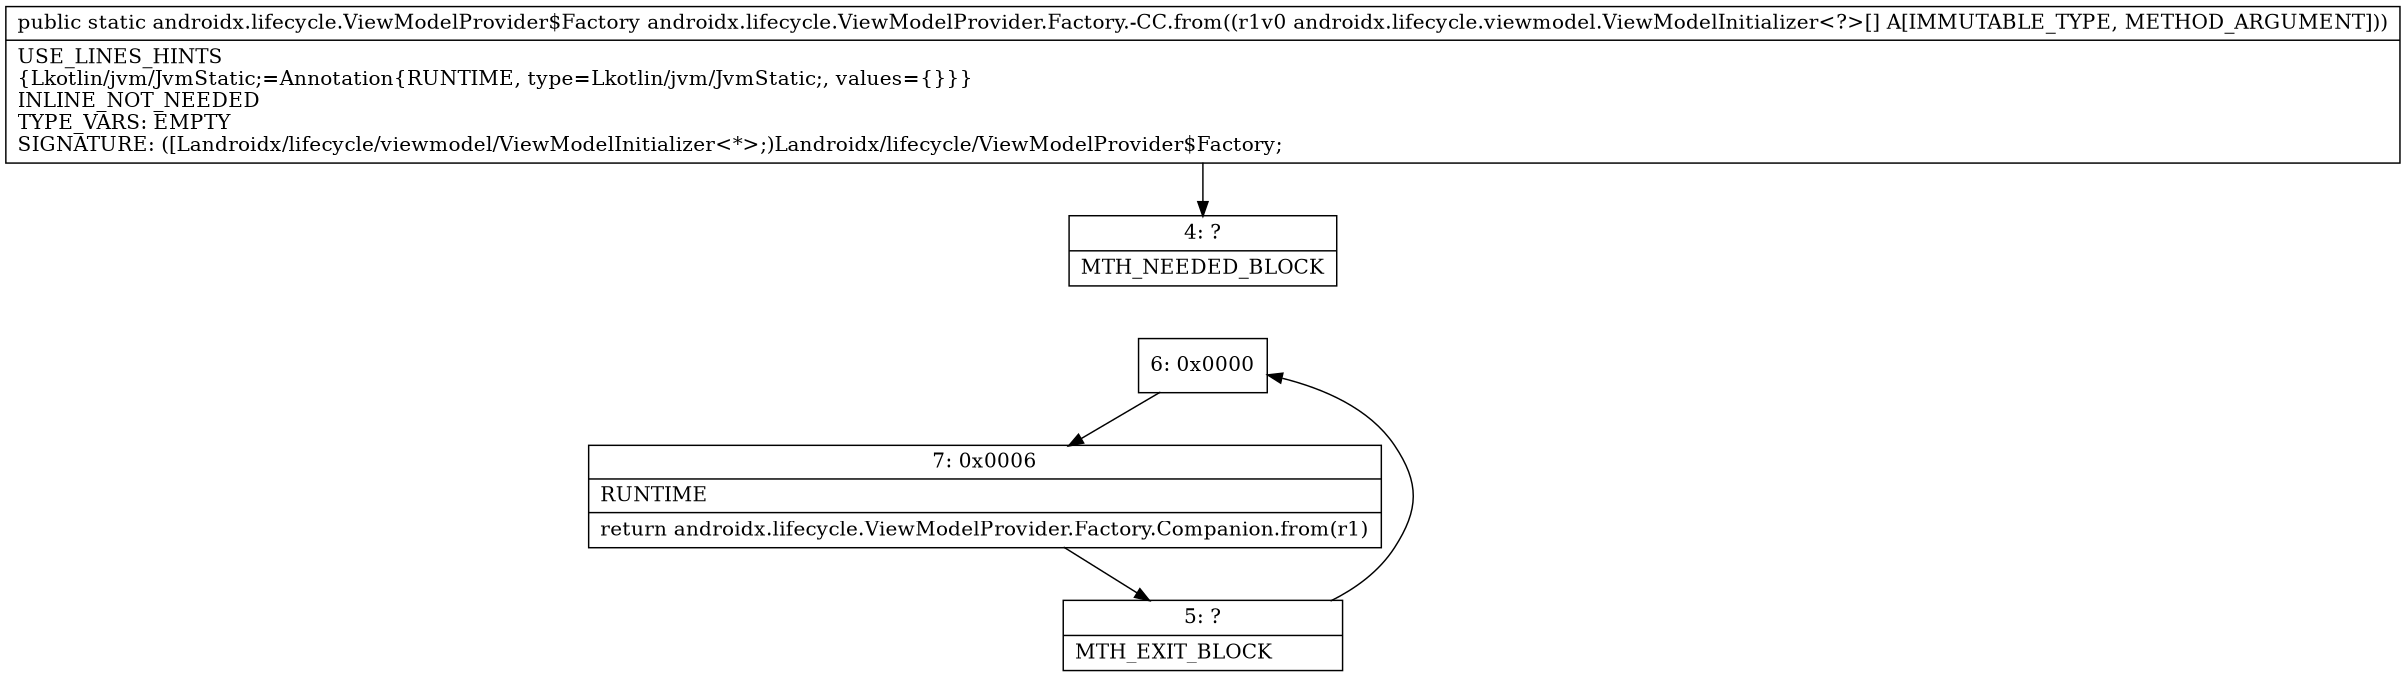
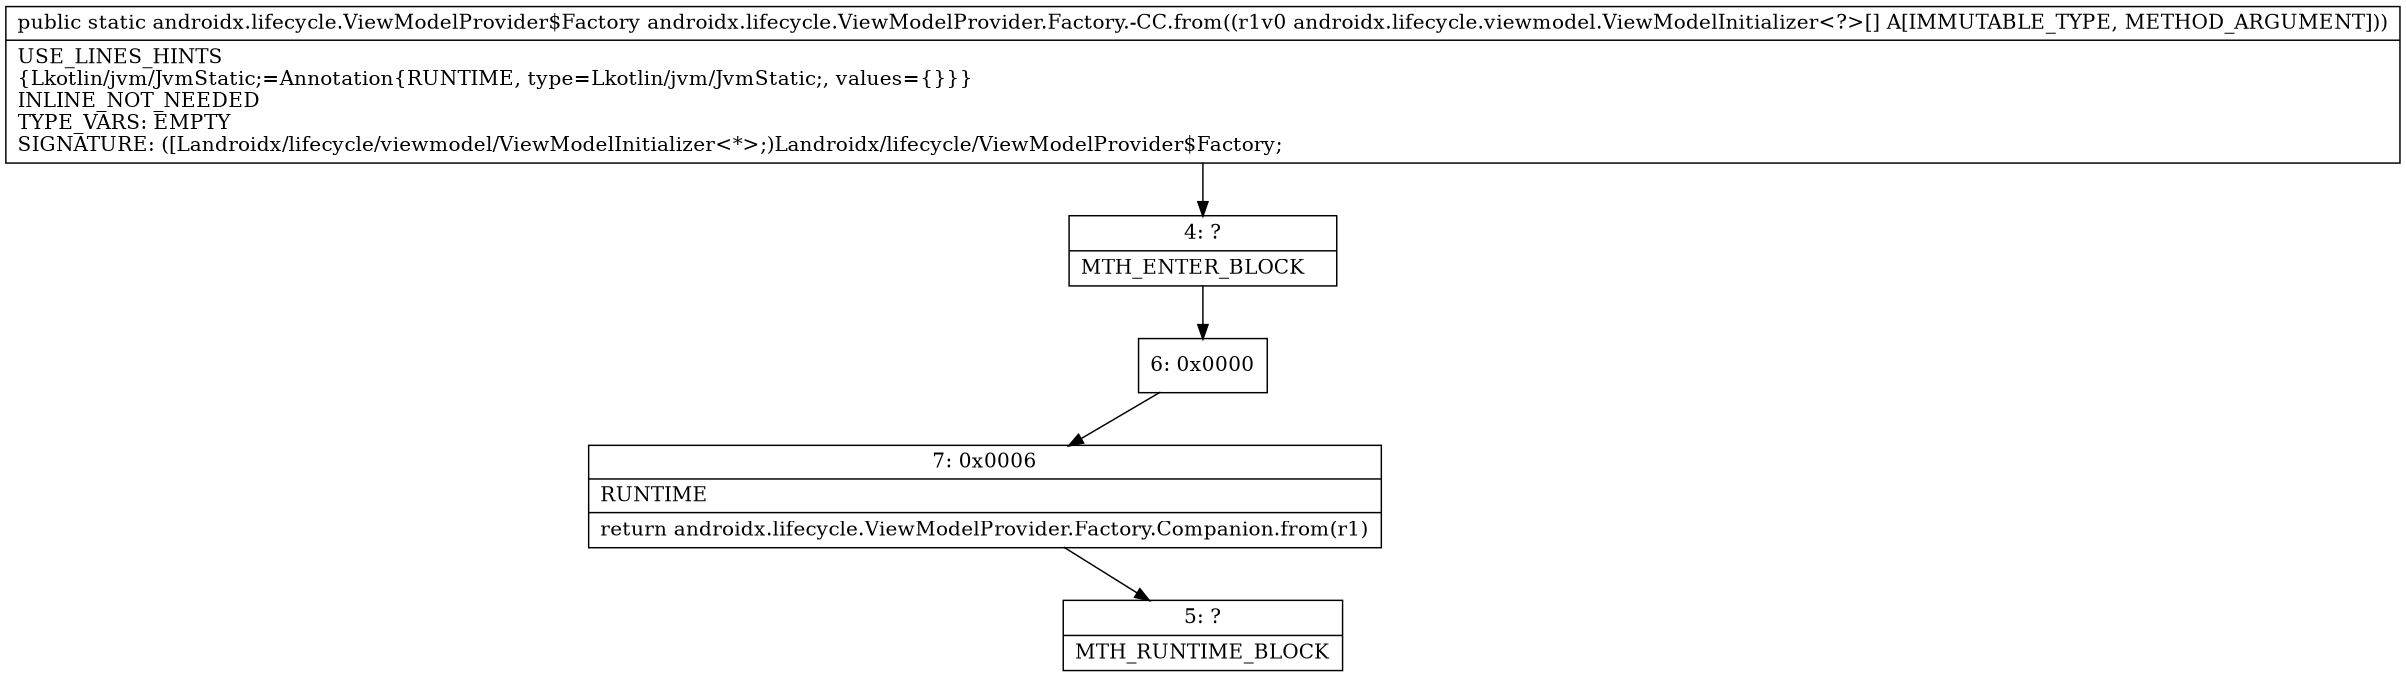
(1203, 268) -> (1193, 268)
(1409, 472) -> (1203, 305)
(1174, 652) -> (1203, 652)
